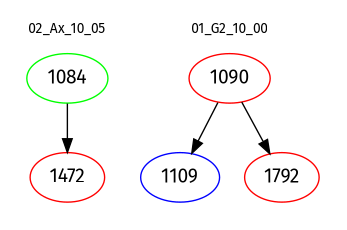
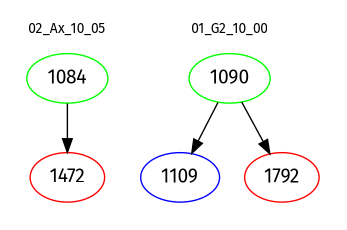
(230, 78) -> (230, 78)
